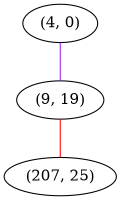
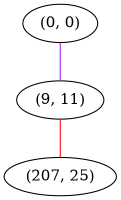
(60, 23) -> (60, 23)
(60, 100) -> (60, 100)
